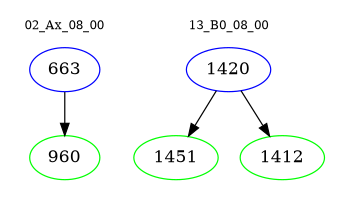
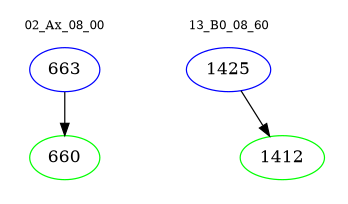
(229, 26) -> (229, 26)
(229, 70) -> (229, 70)
(65, 158) -> (65, 158)
(176, 158) -> none
